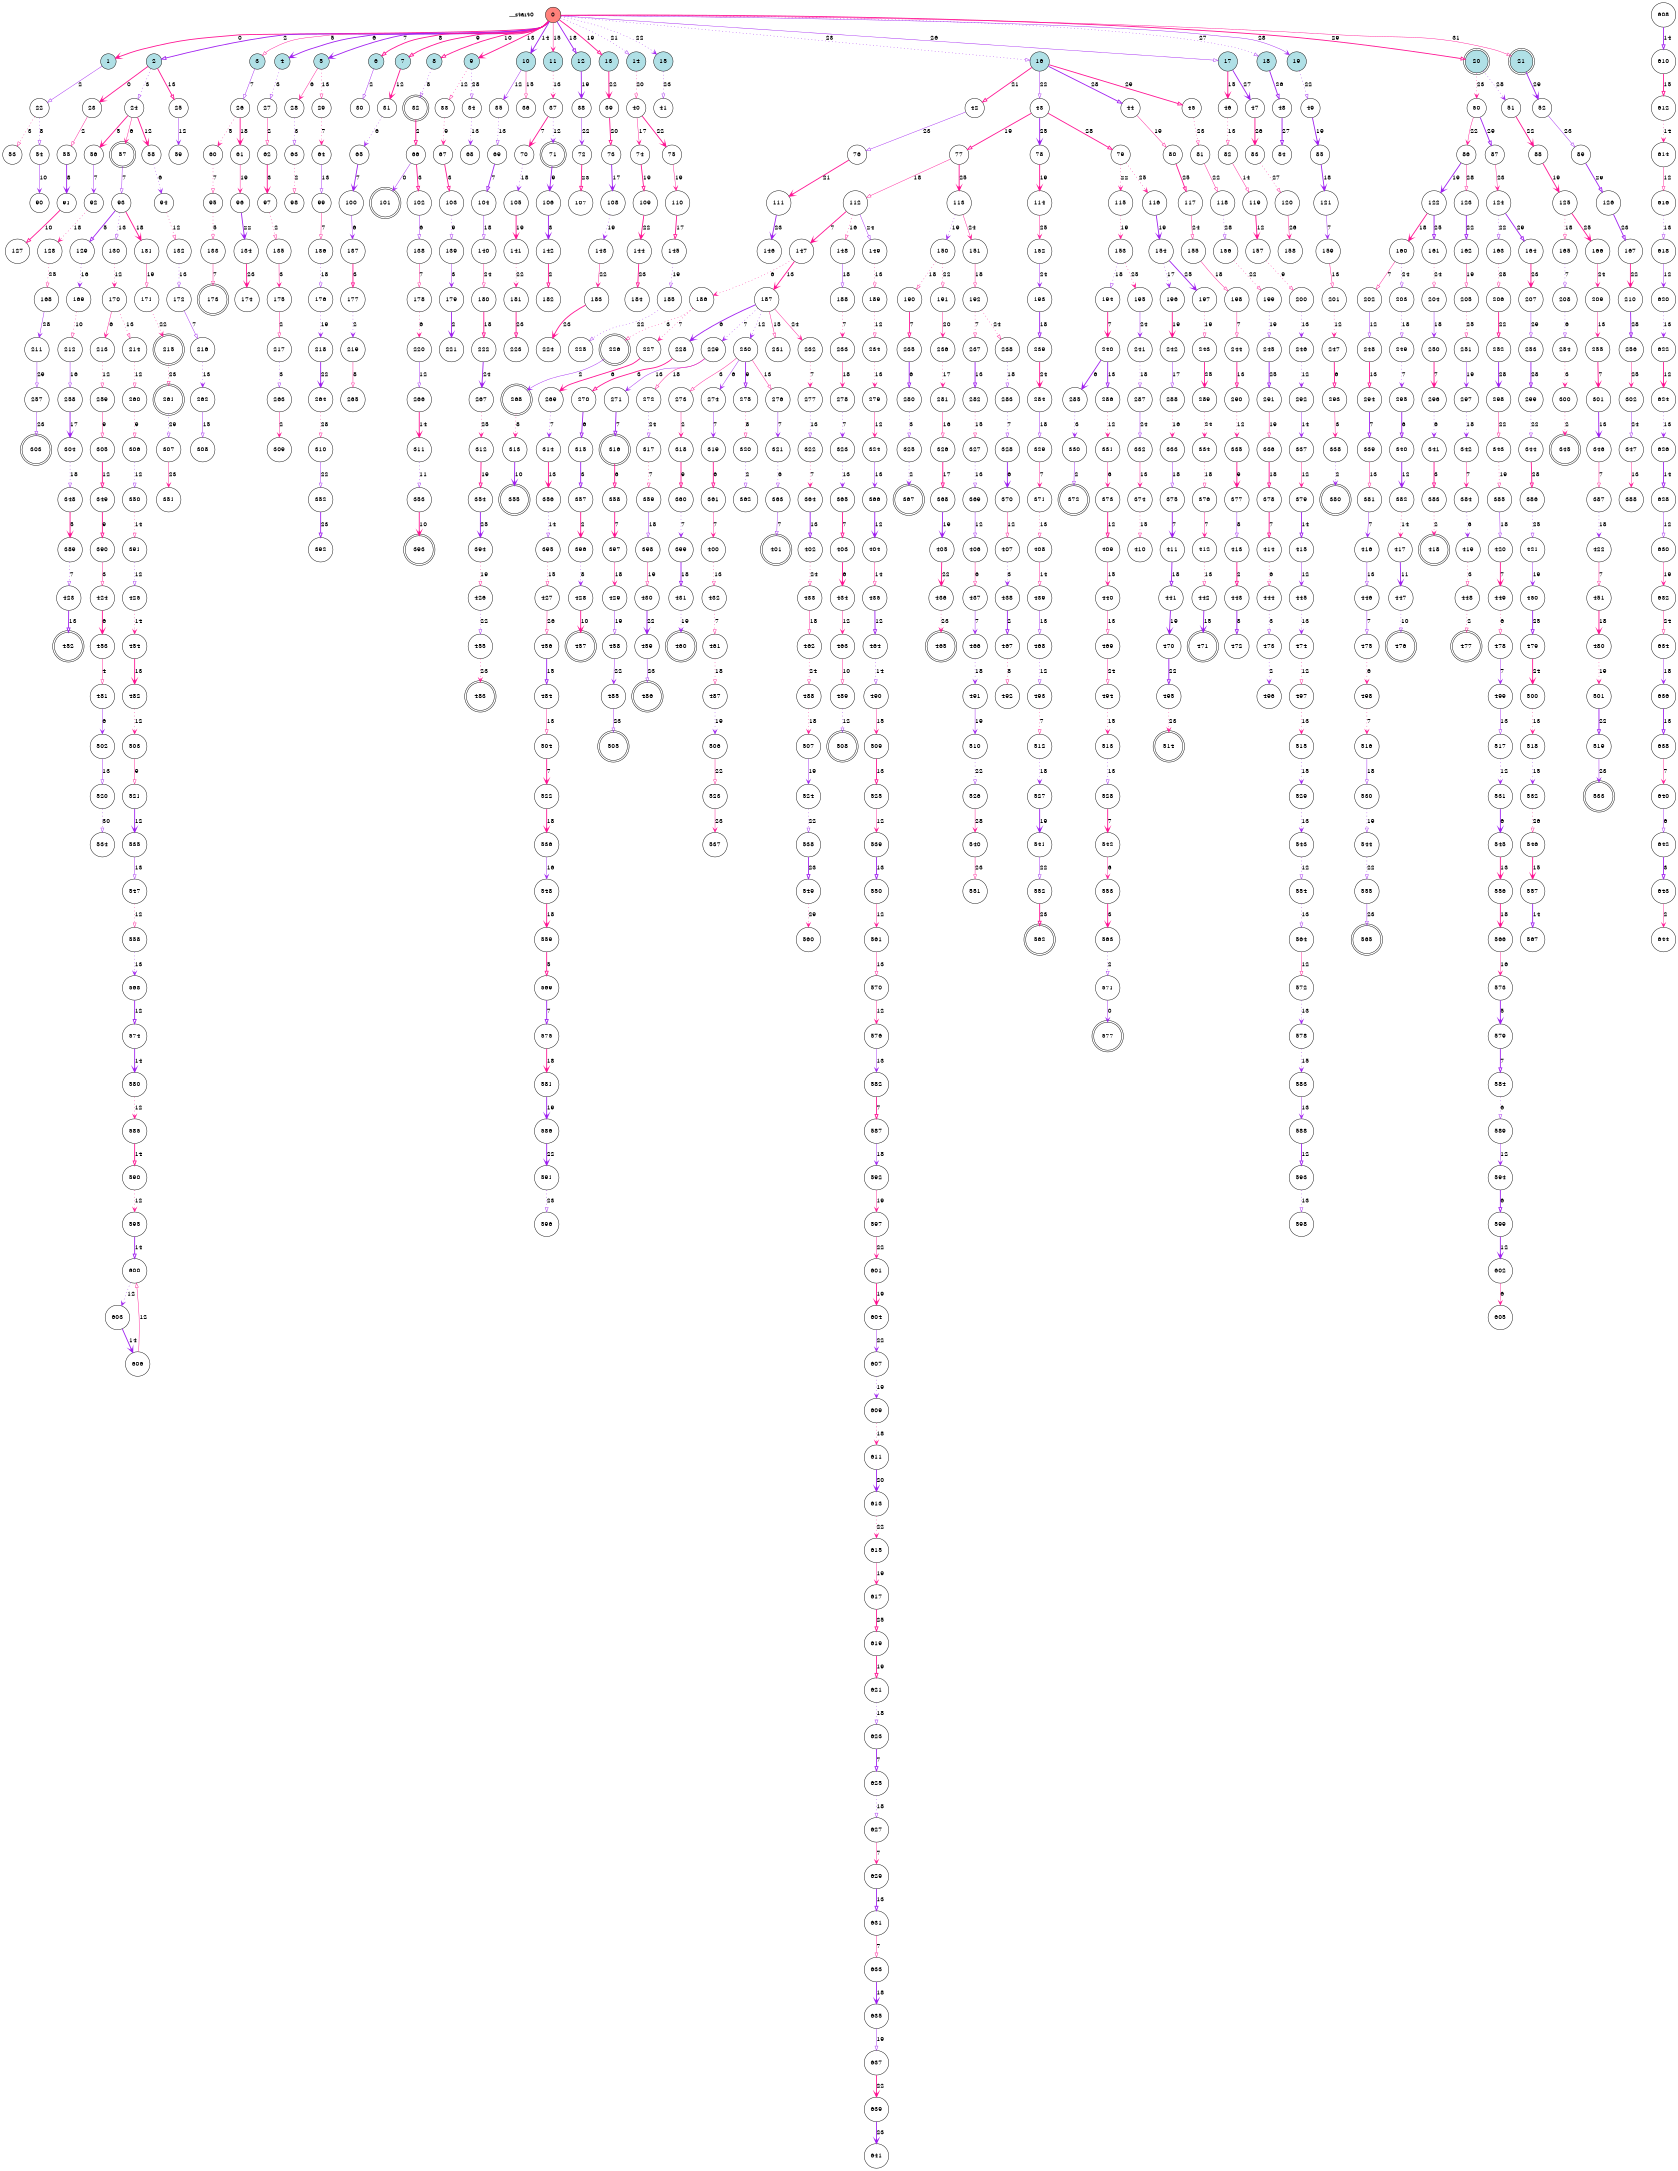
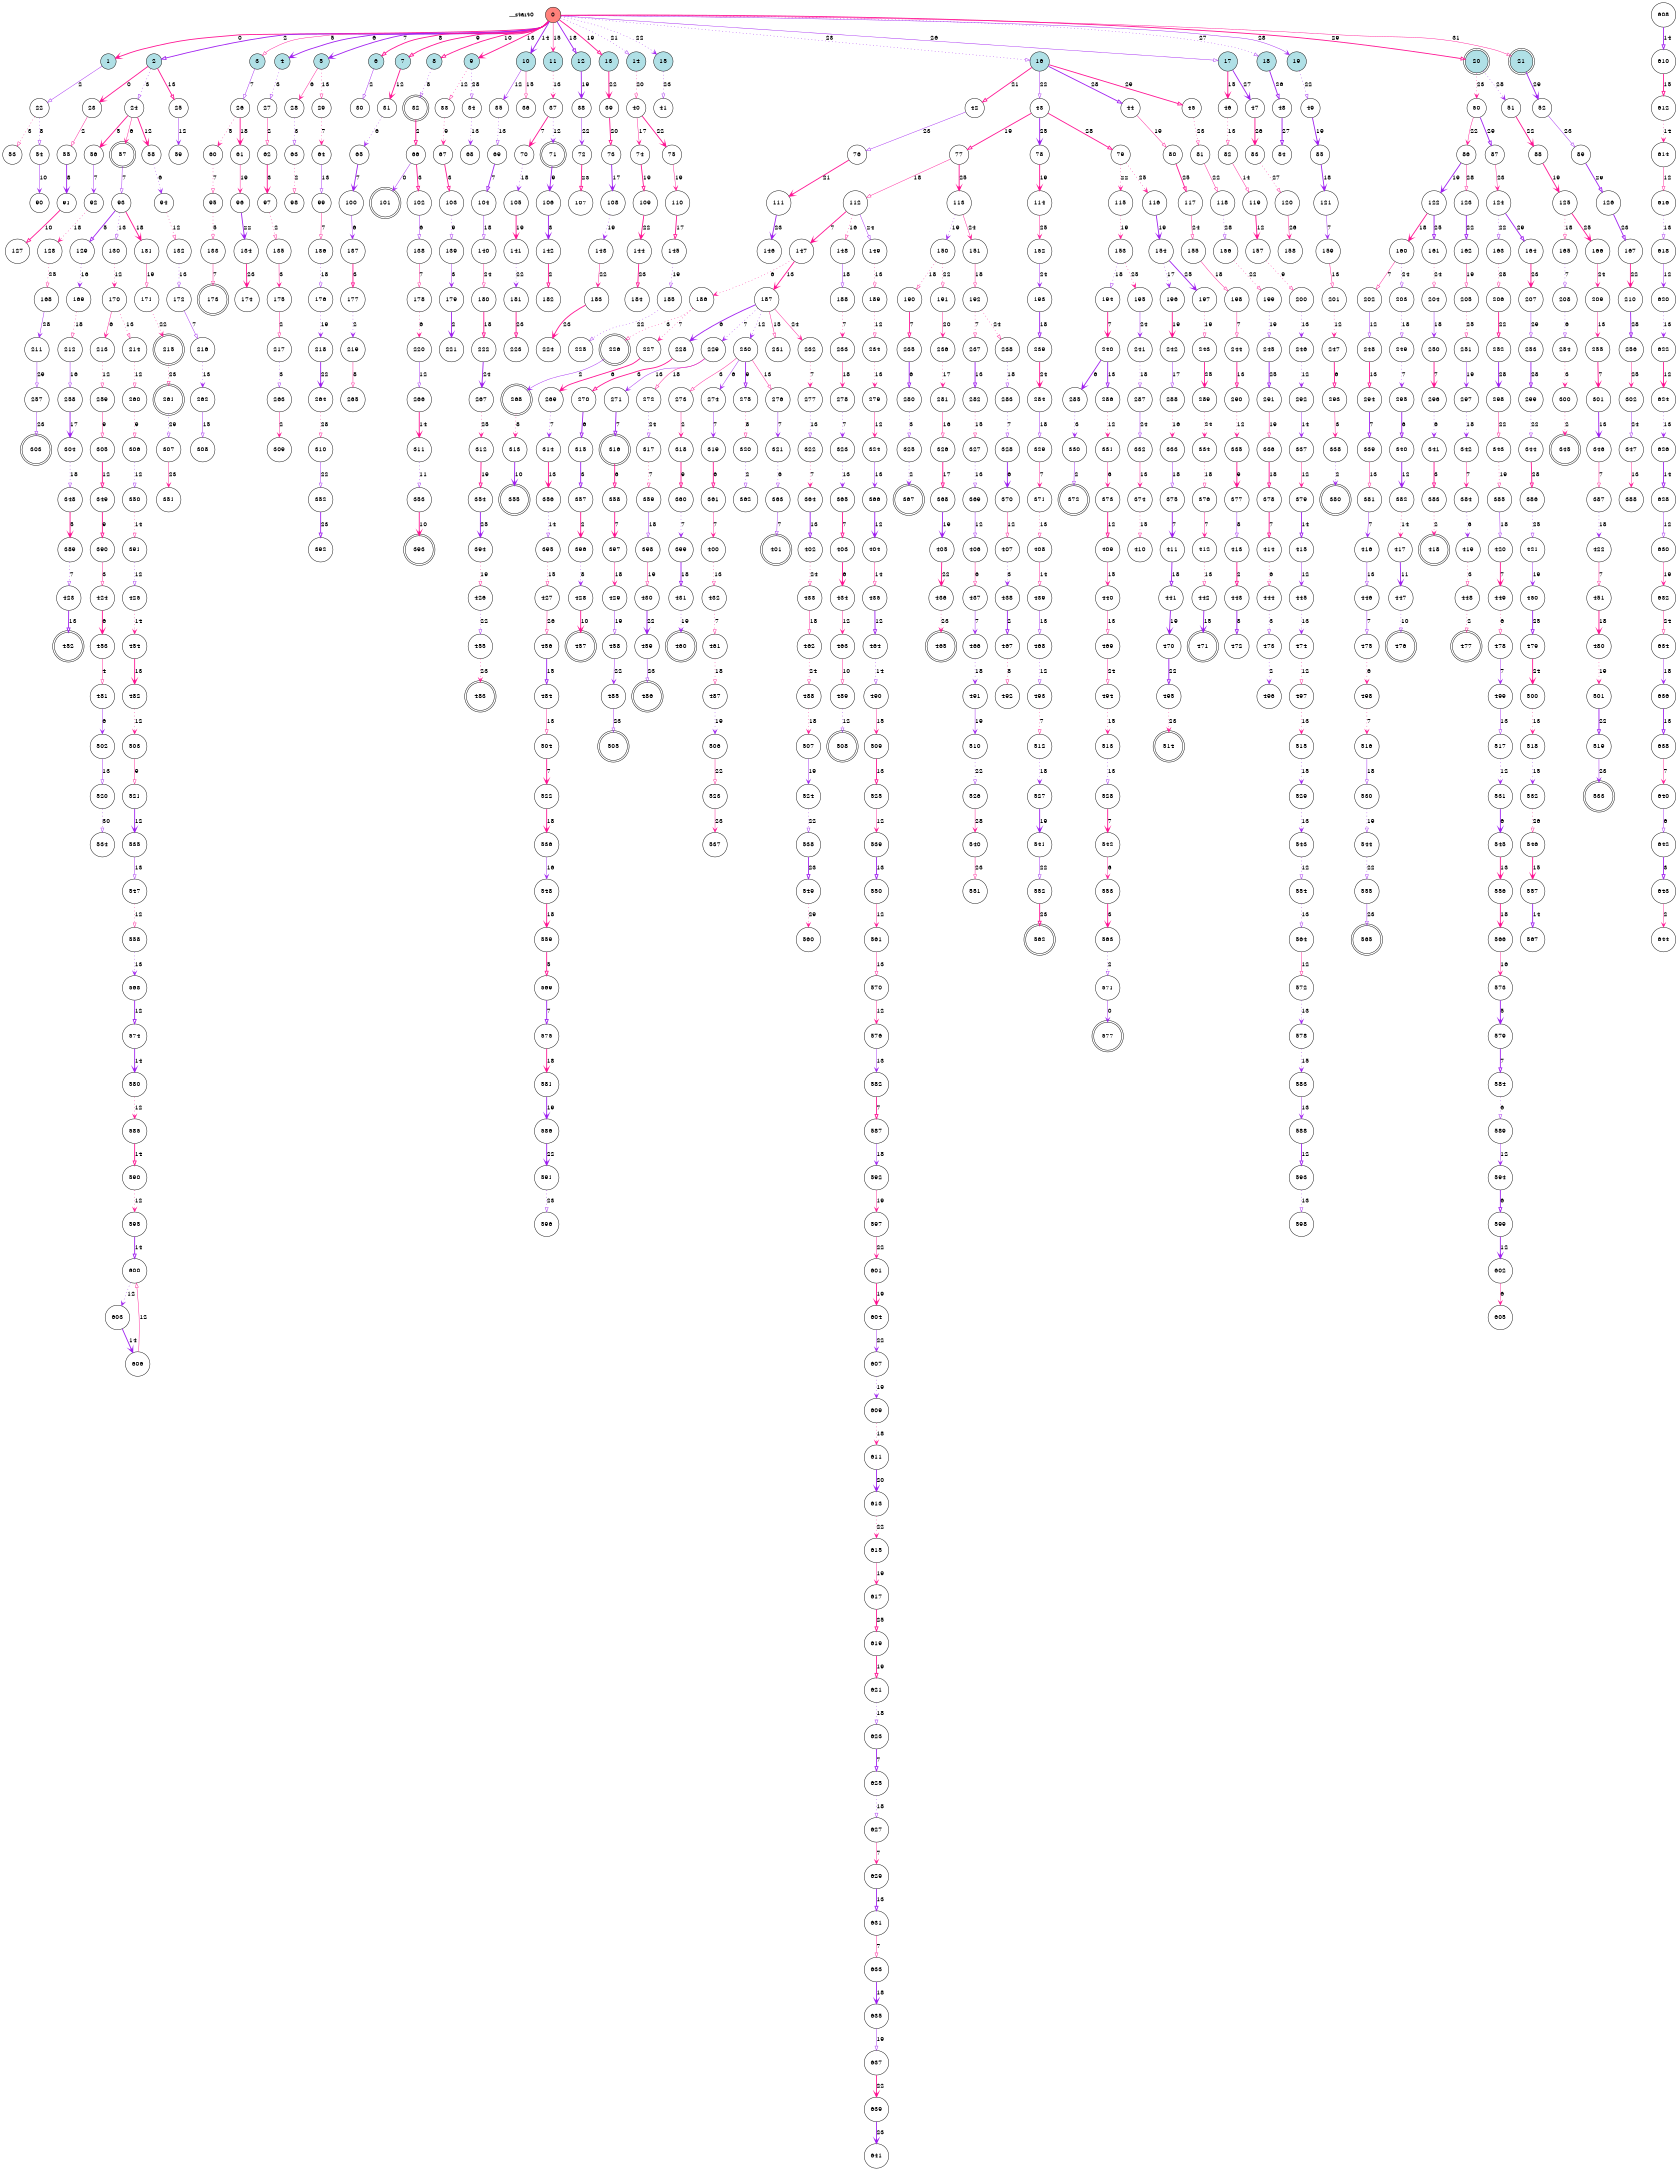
(516, 273) -> (516, 273)
(79, 325) -> (79, 325)
